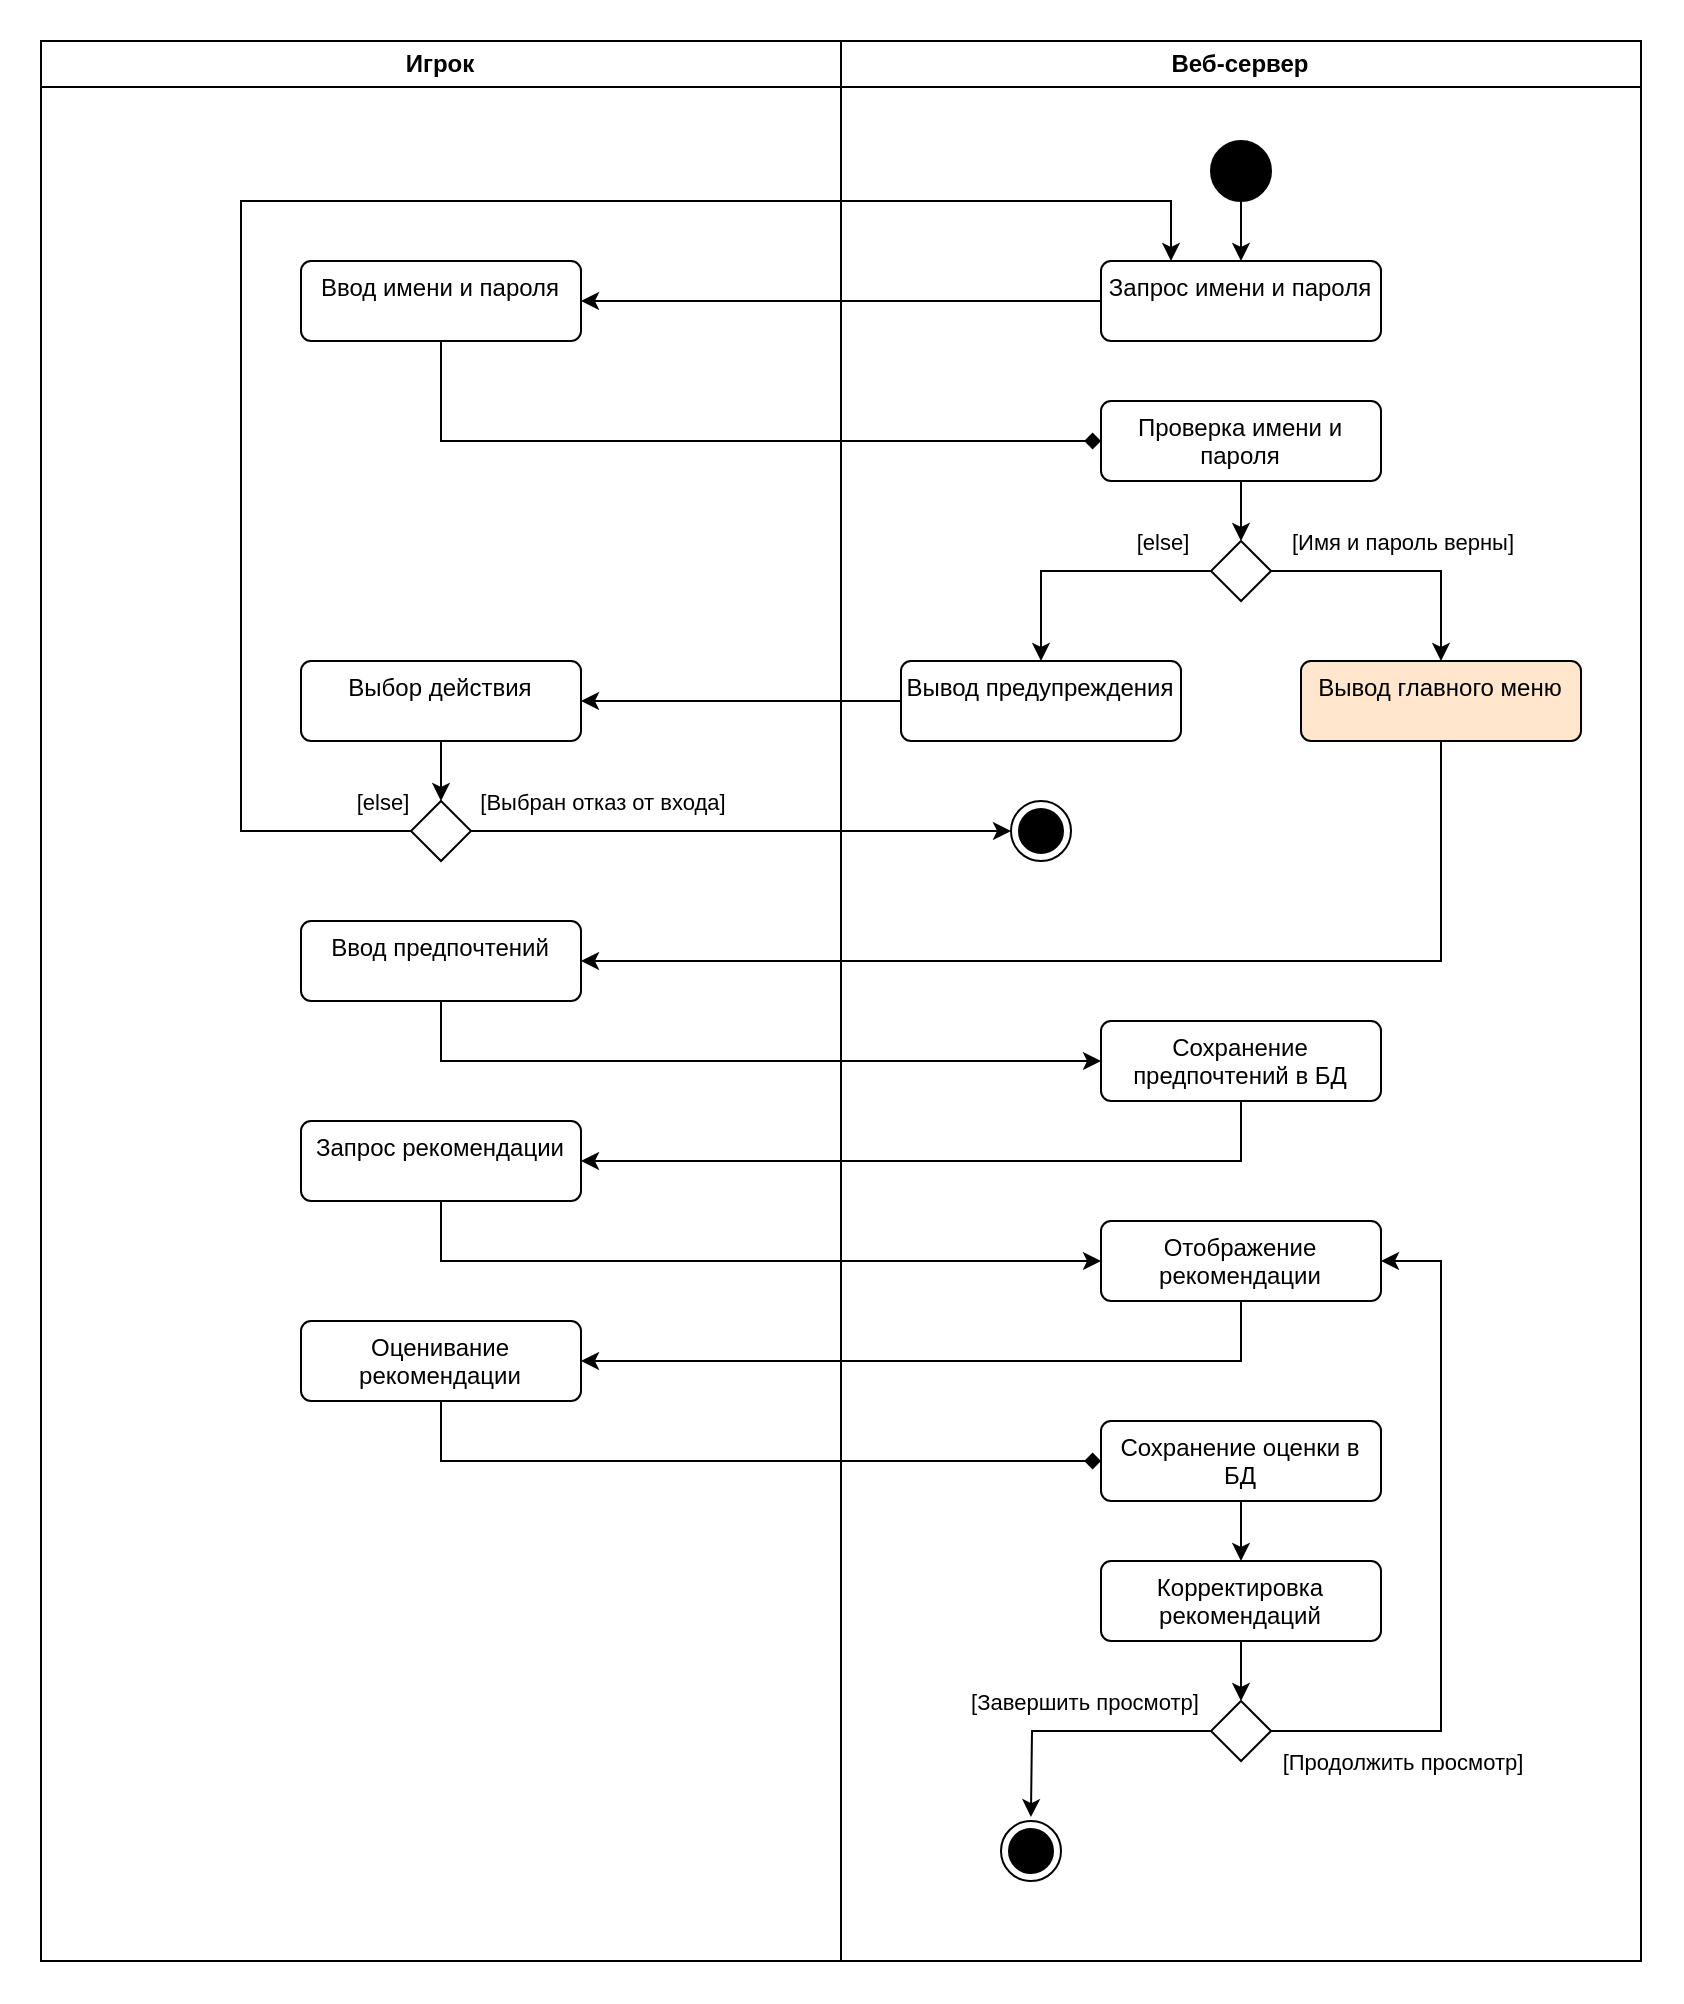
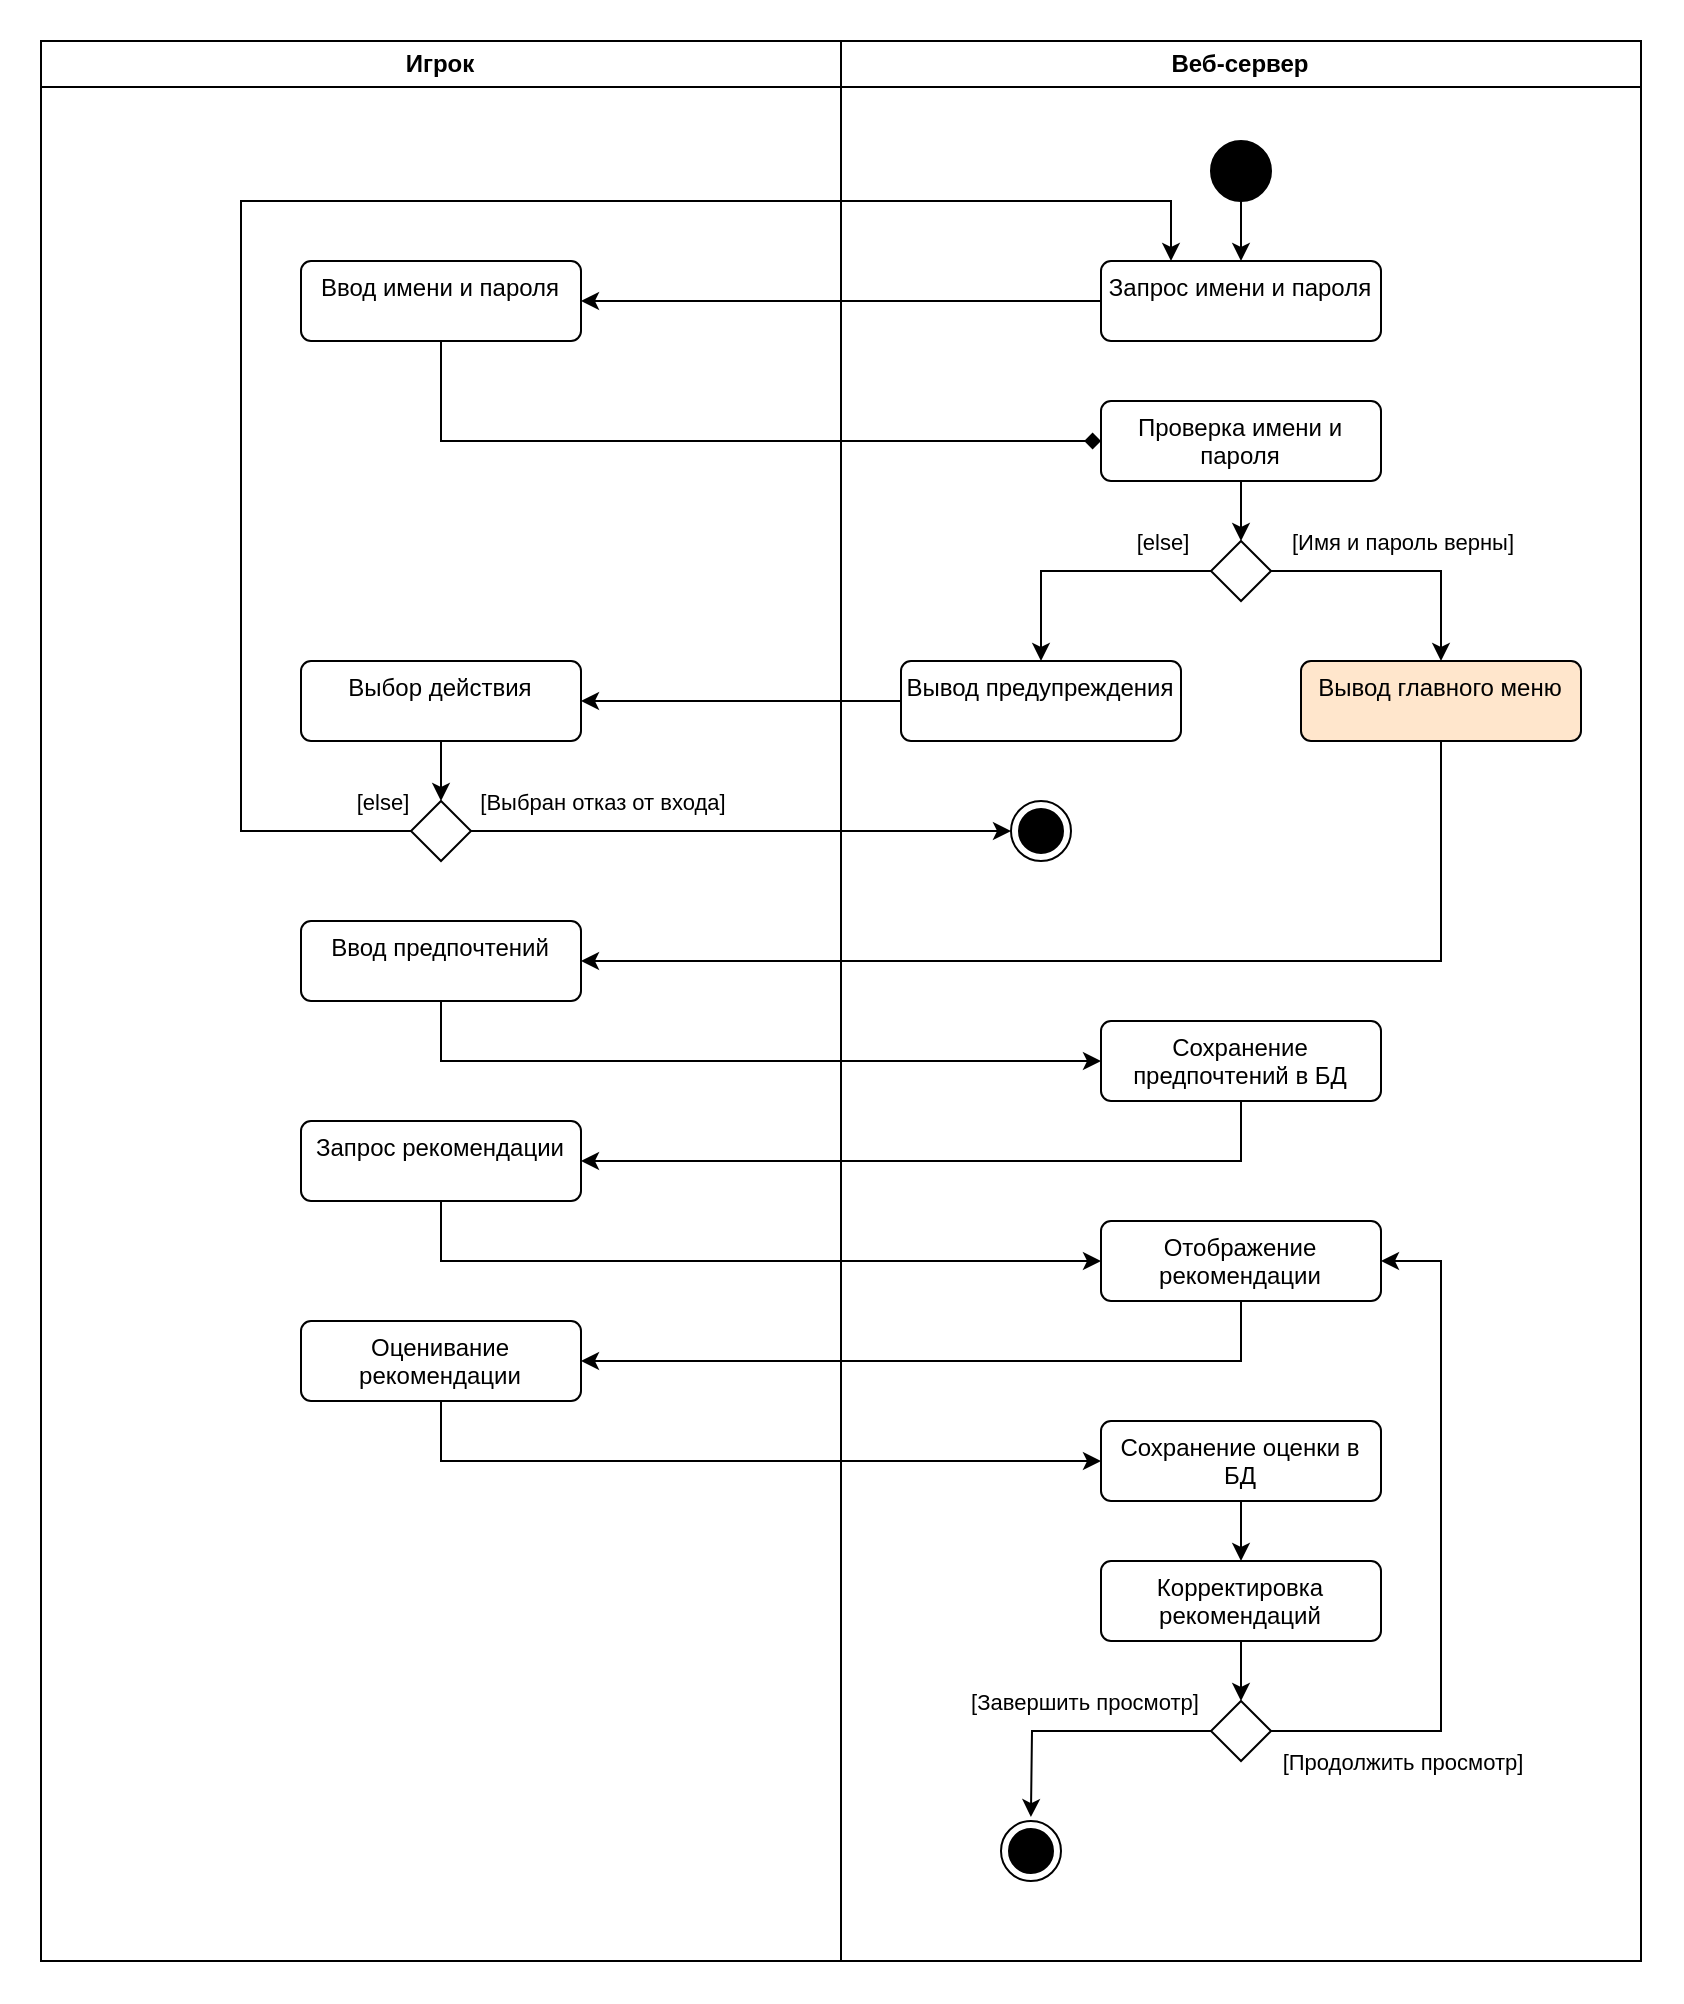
(1084, 1461) -> (1085, 1461)
